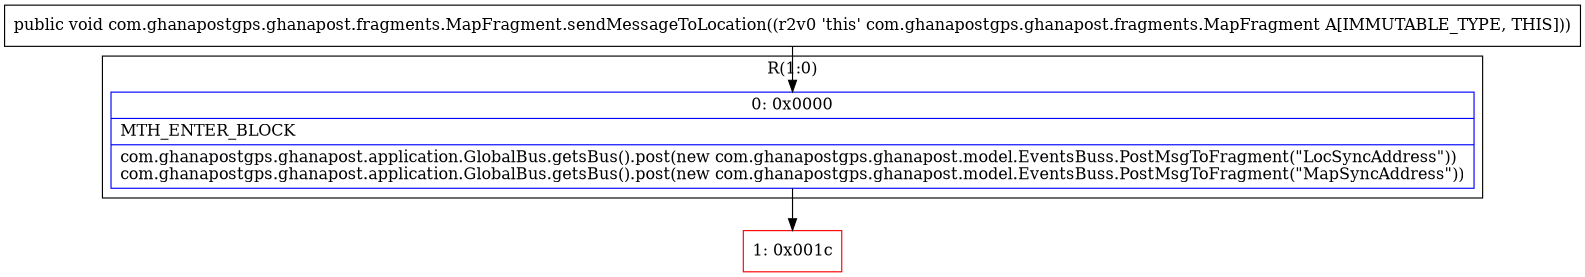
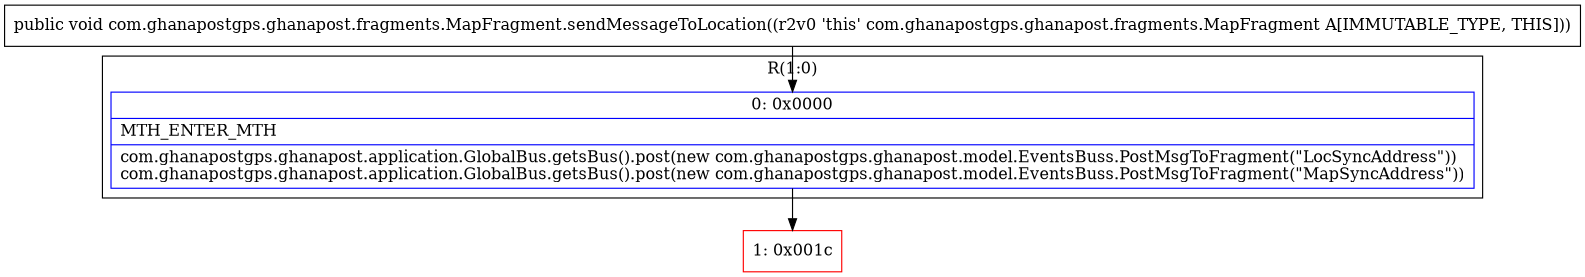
(208, 131) -> (199, 131)
